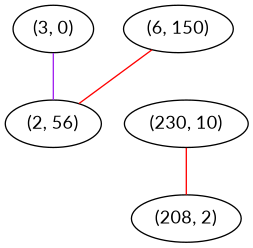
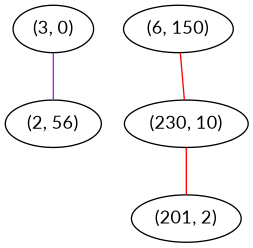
(115, 77) -> (182, 76)
(186, 219) -> (186, 219)
